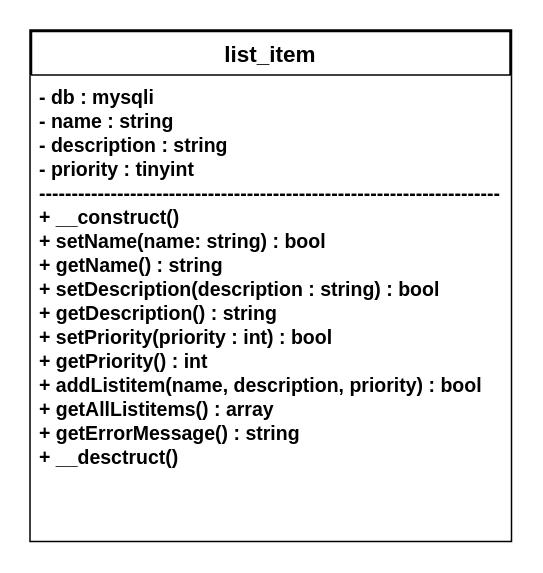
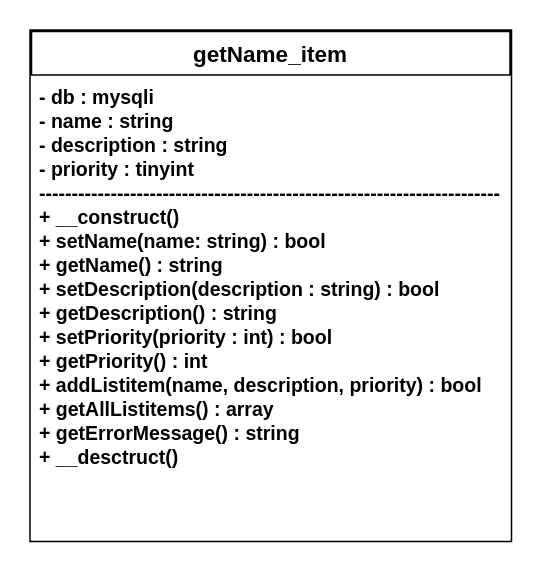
(270, 55) -> (270, 55)
